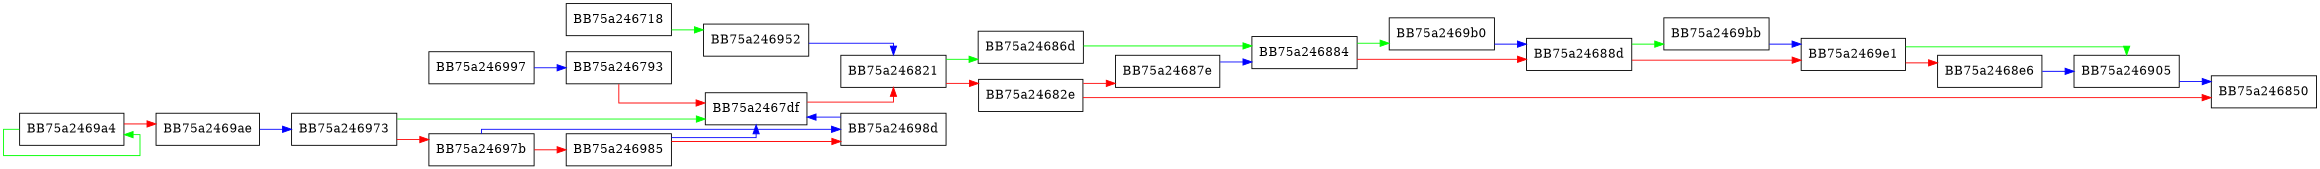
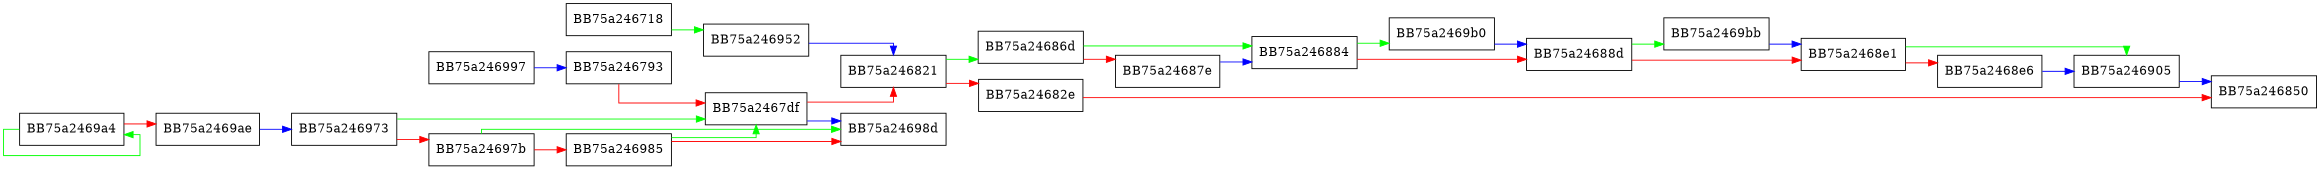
(1853, 54) -> (1853, 54)
(1095, 83) -> (1095, 59)
(828, 117) -> (820, 121)
(654, 129) -> (654, 129)
(716, 138) -> (716, 138)
